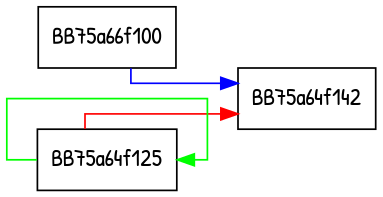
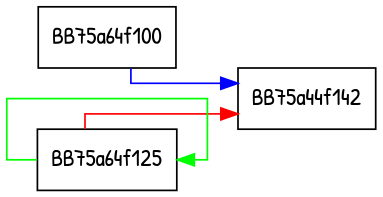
(107, 37) -> (107, 37)
(307, 99) -> (307, 99)
